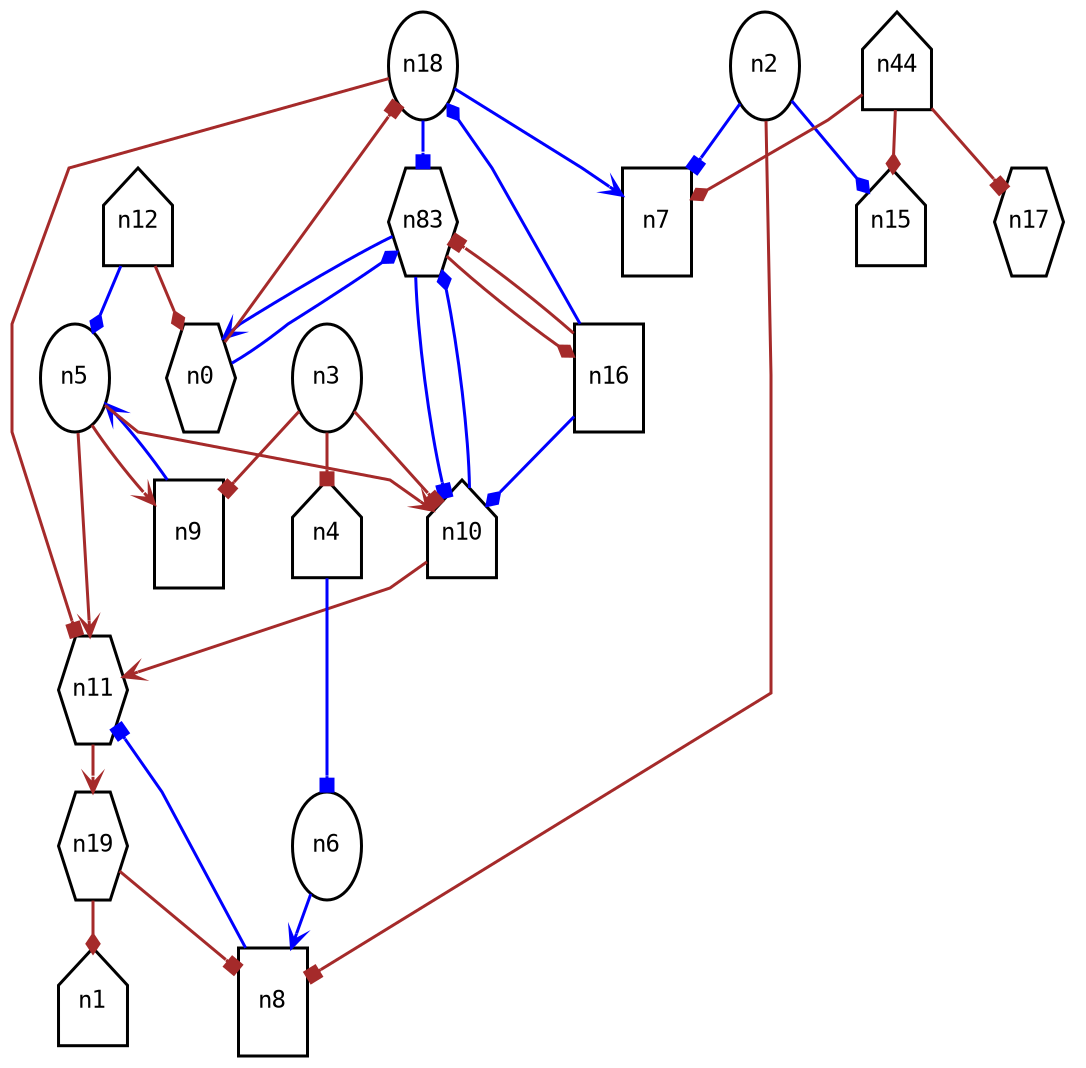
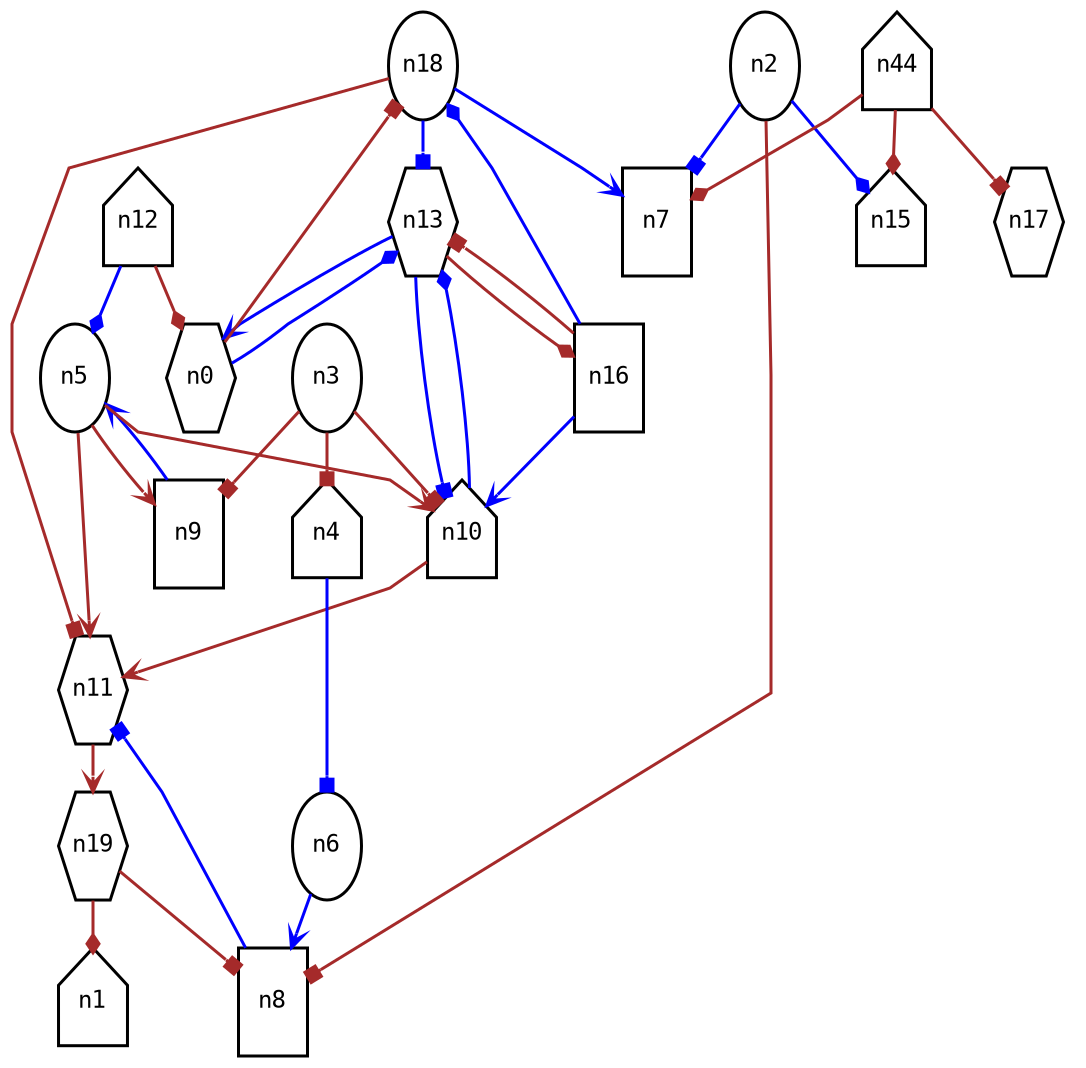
(423, 222) -> (423, 222)
(537, 454) -> (536, 456)
